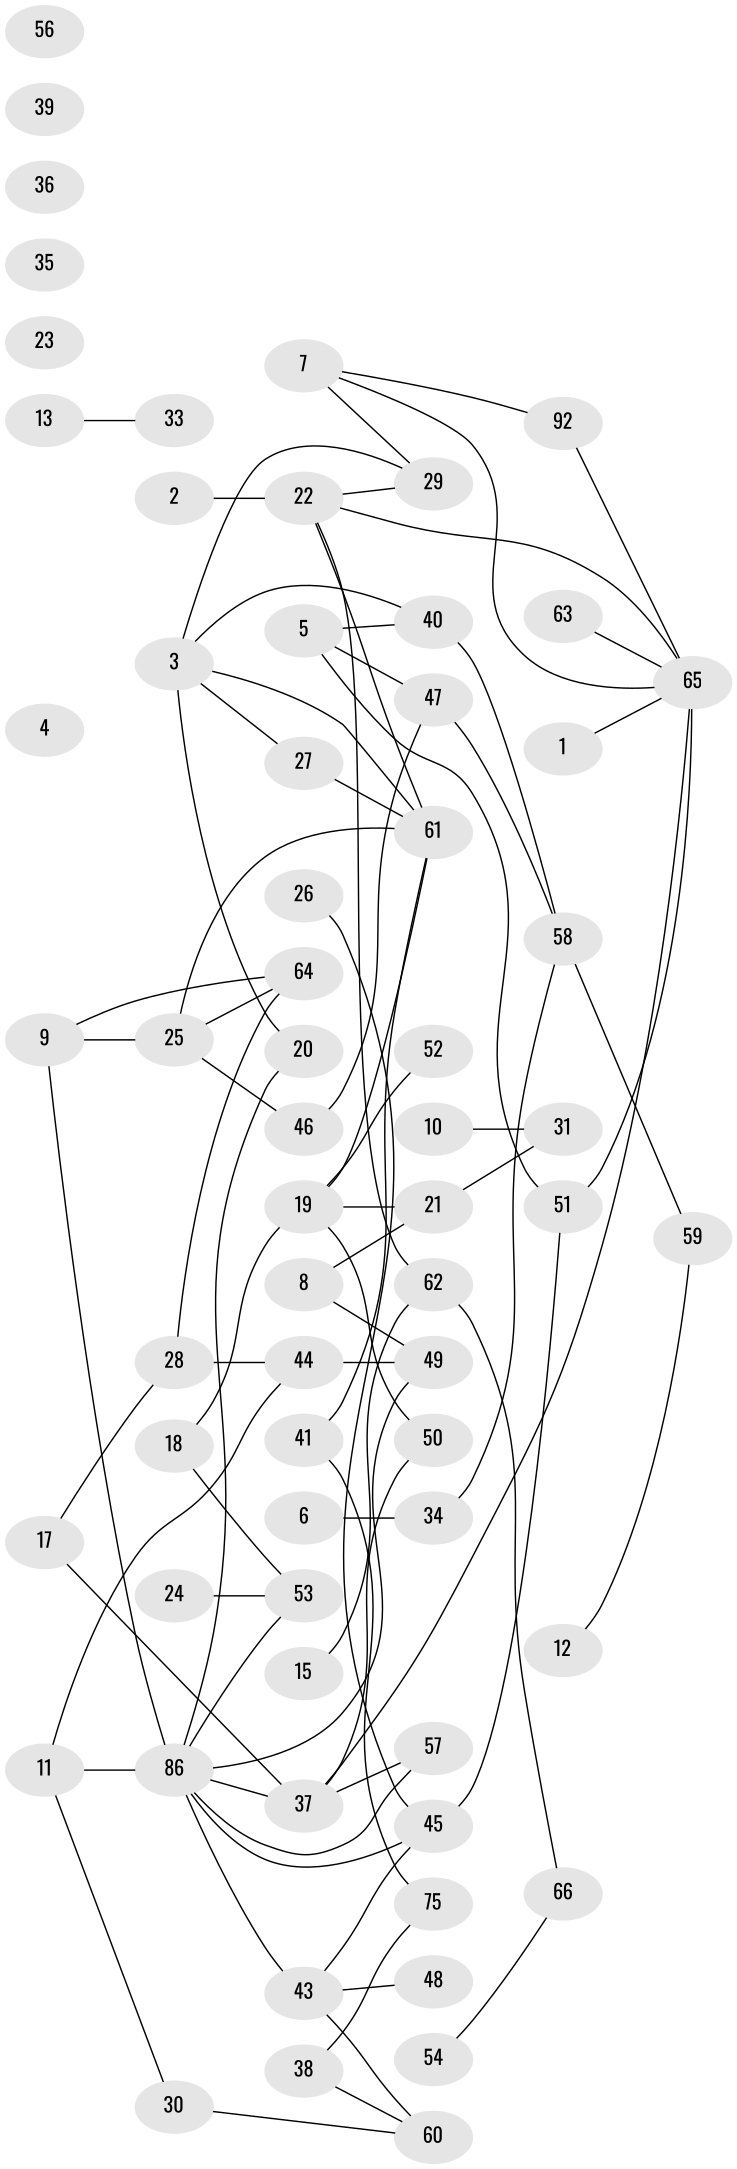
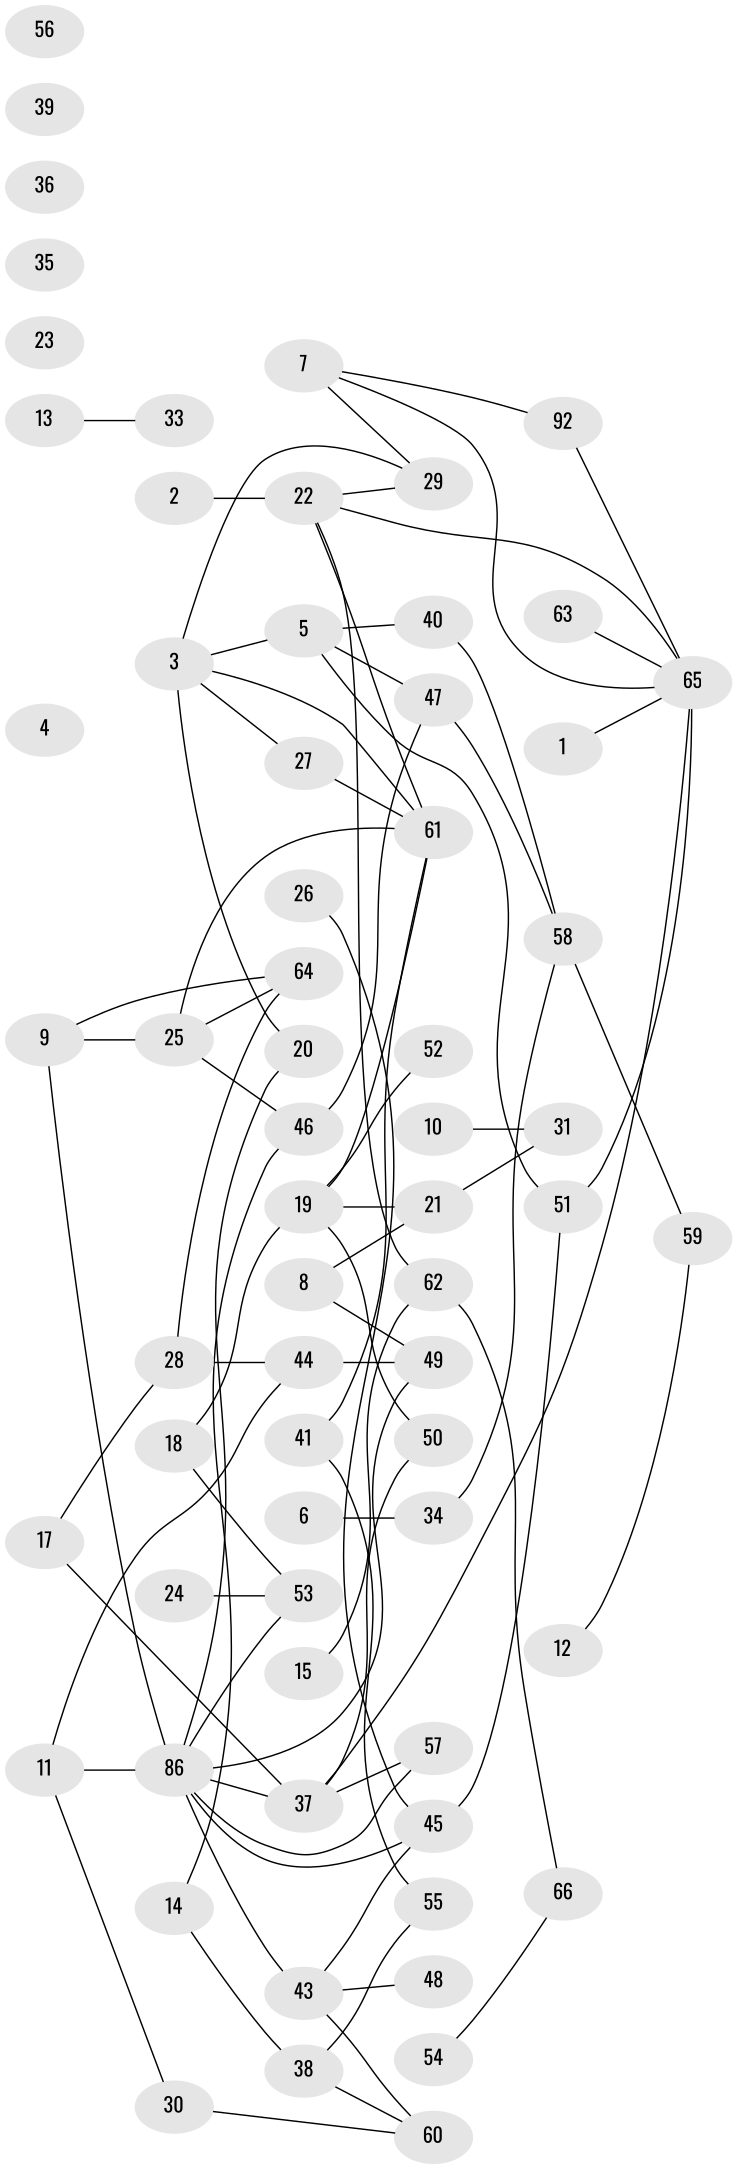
(291, 587) -> (239, 647)
(434, 1904) -> (434, 1904)
none -> (174, 1908)
